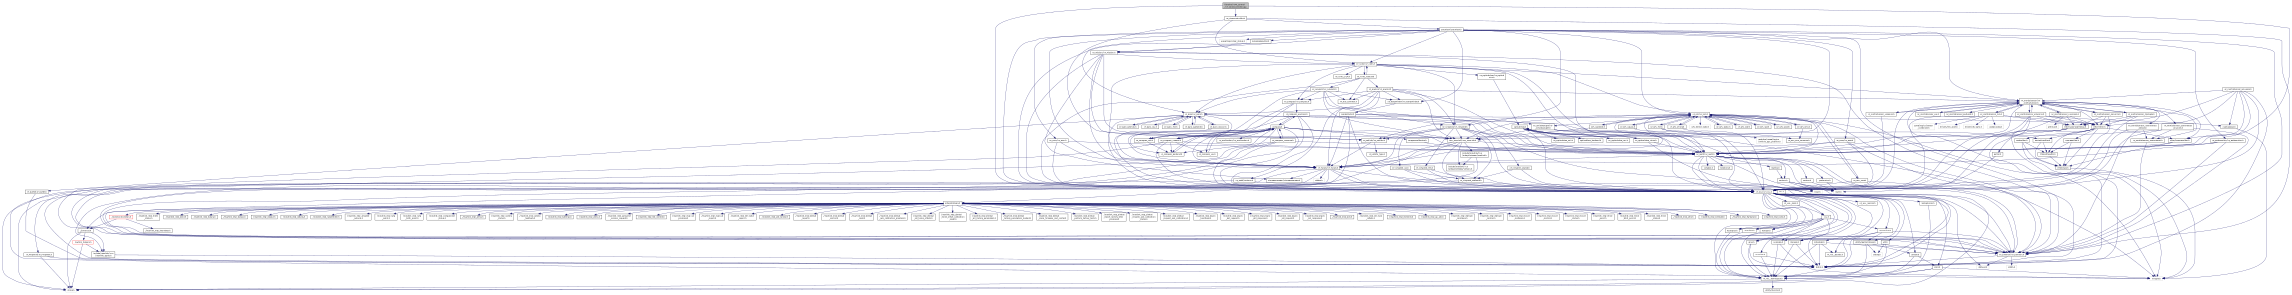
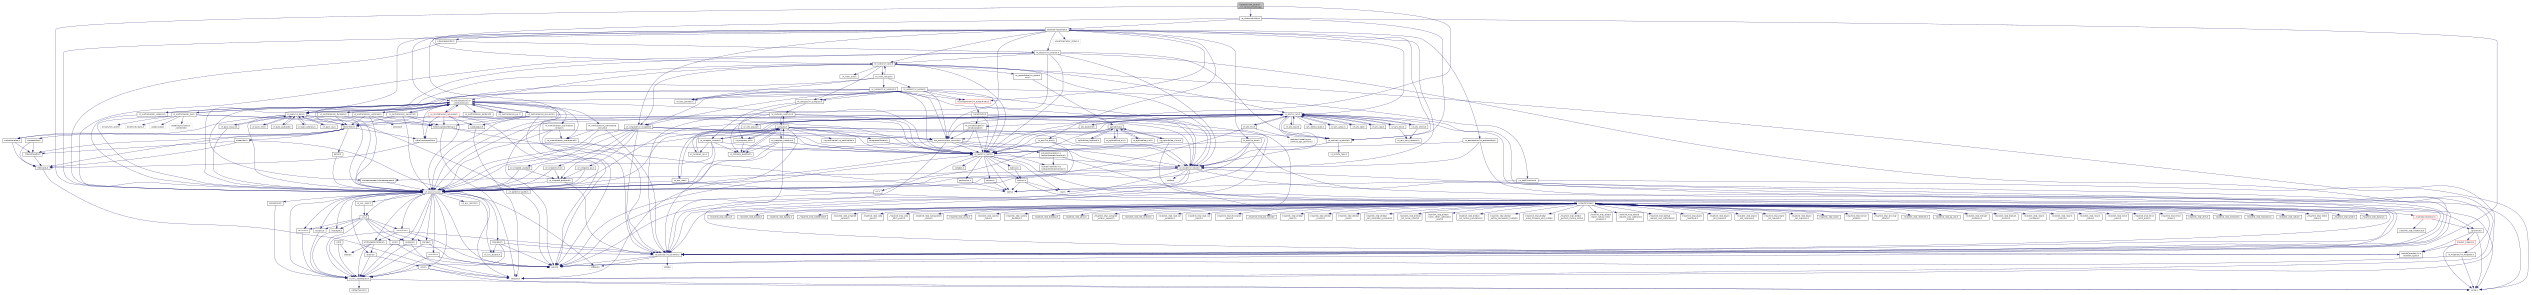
(2238, 89) -> (444, 114)
(1403, 102) -> (973, 102)
(2081, 112) -> (451, 108)
(1700, 127) -> (1315, 127)
(1806, 161) -> none
(1725, 168) -> none
(1891, 200) -> none
none -> (1856, 217)
